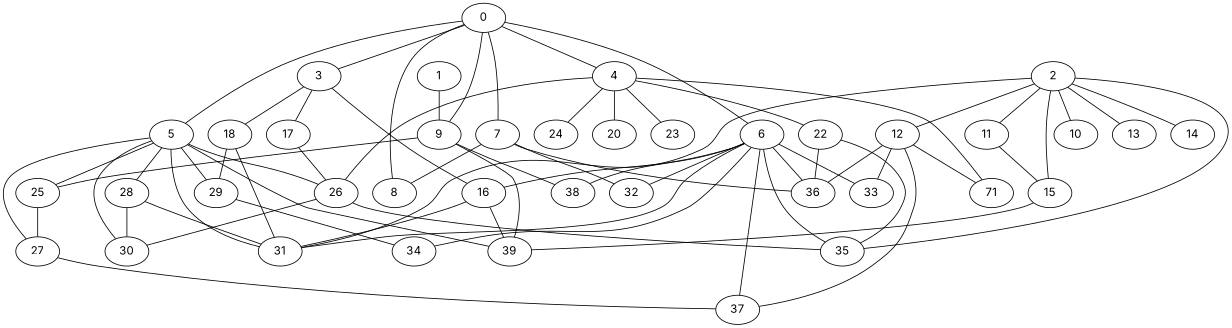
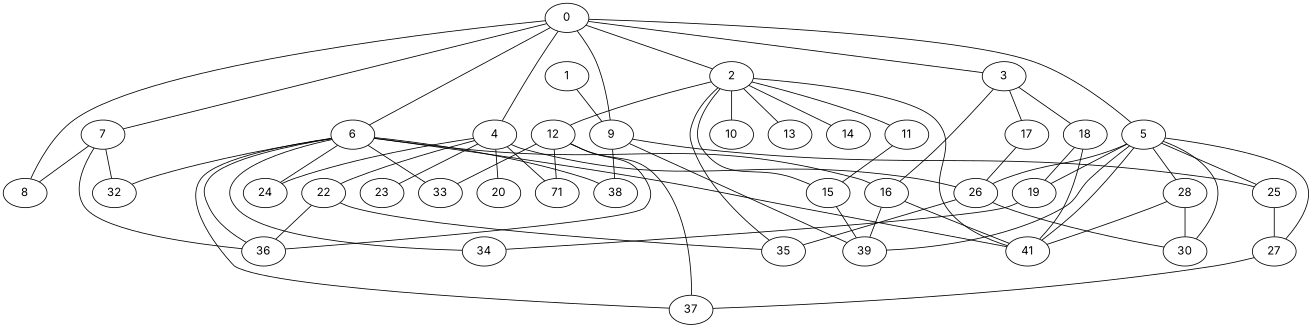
none -> (649, 47)
(216, 193) -> (1034, 193)
(782, 204) -> (309, 164)
(280, 251) -> (1028, 251)
